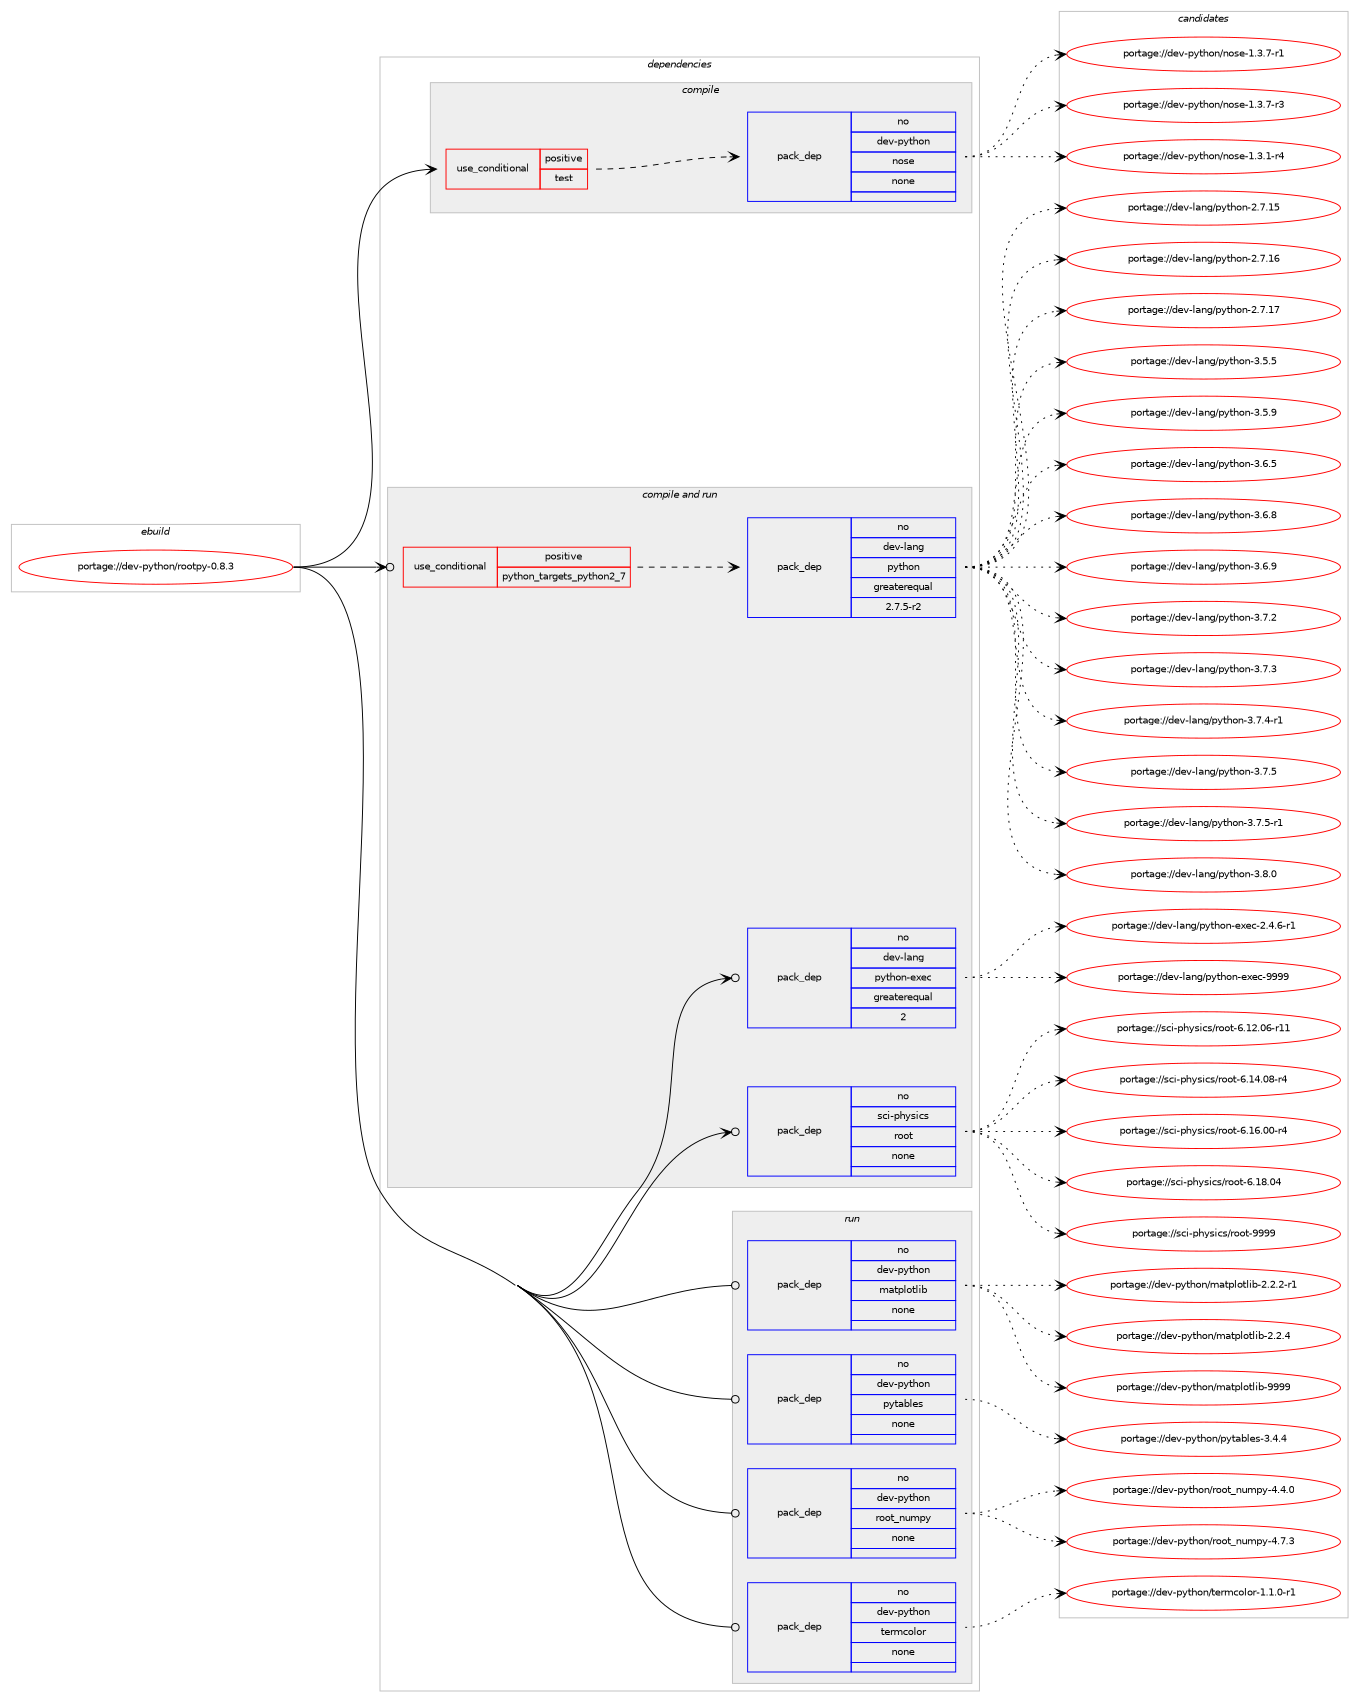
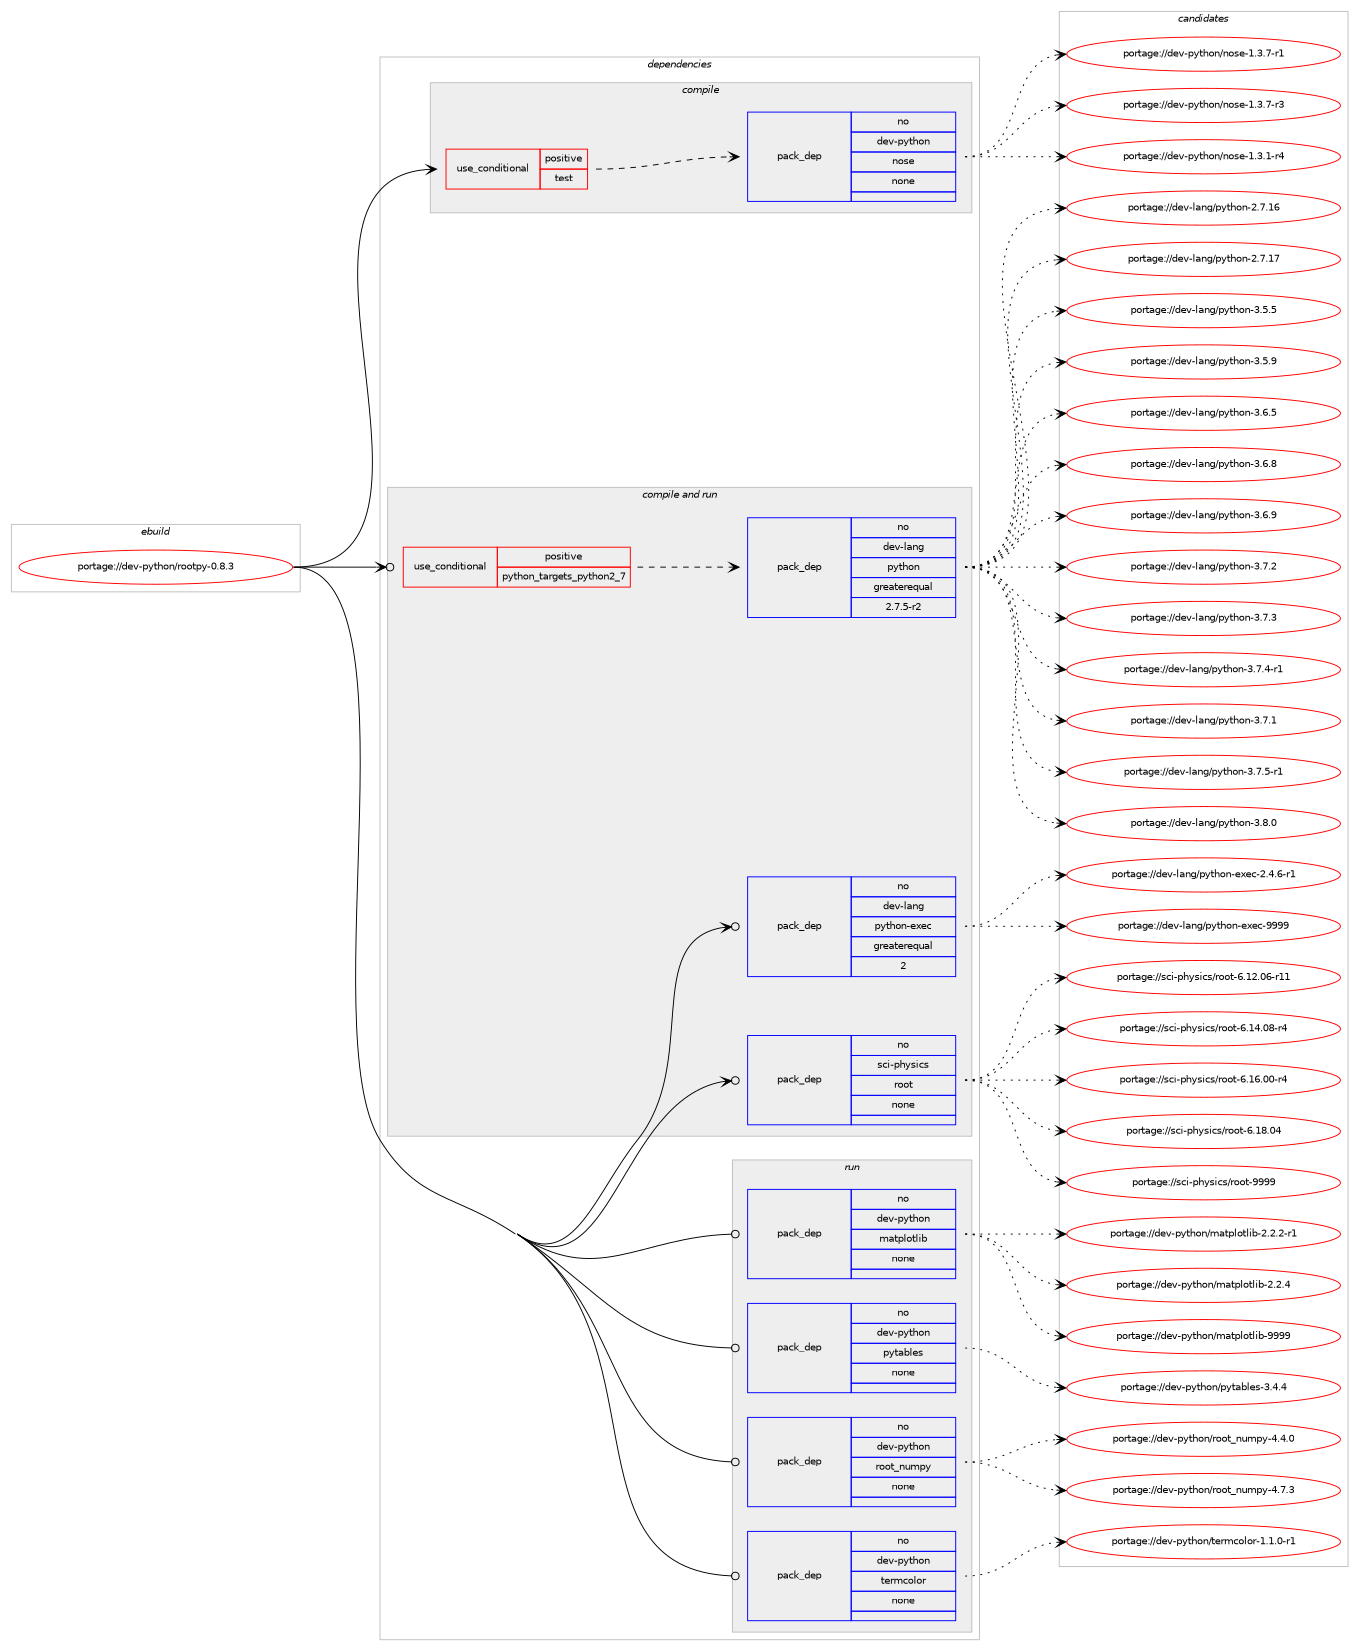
(1204, 208) -> none
(1204, 772) -> (1204, 721)
